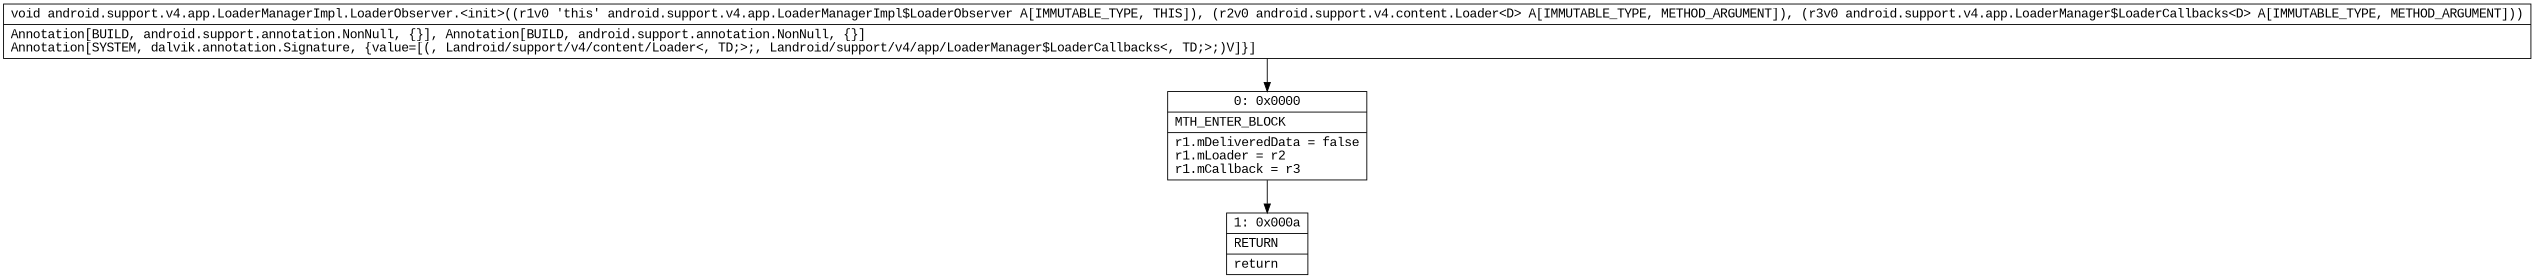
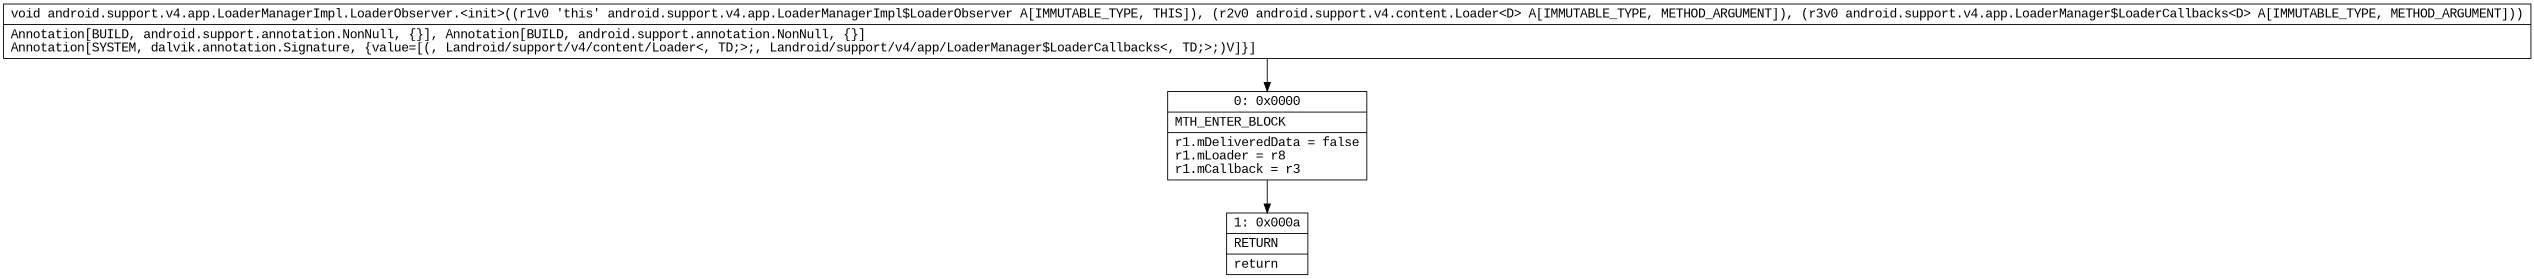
(1230, 156) -> (1230, 156)
